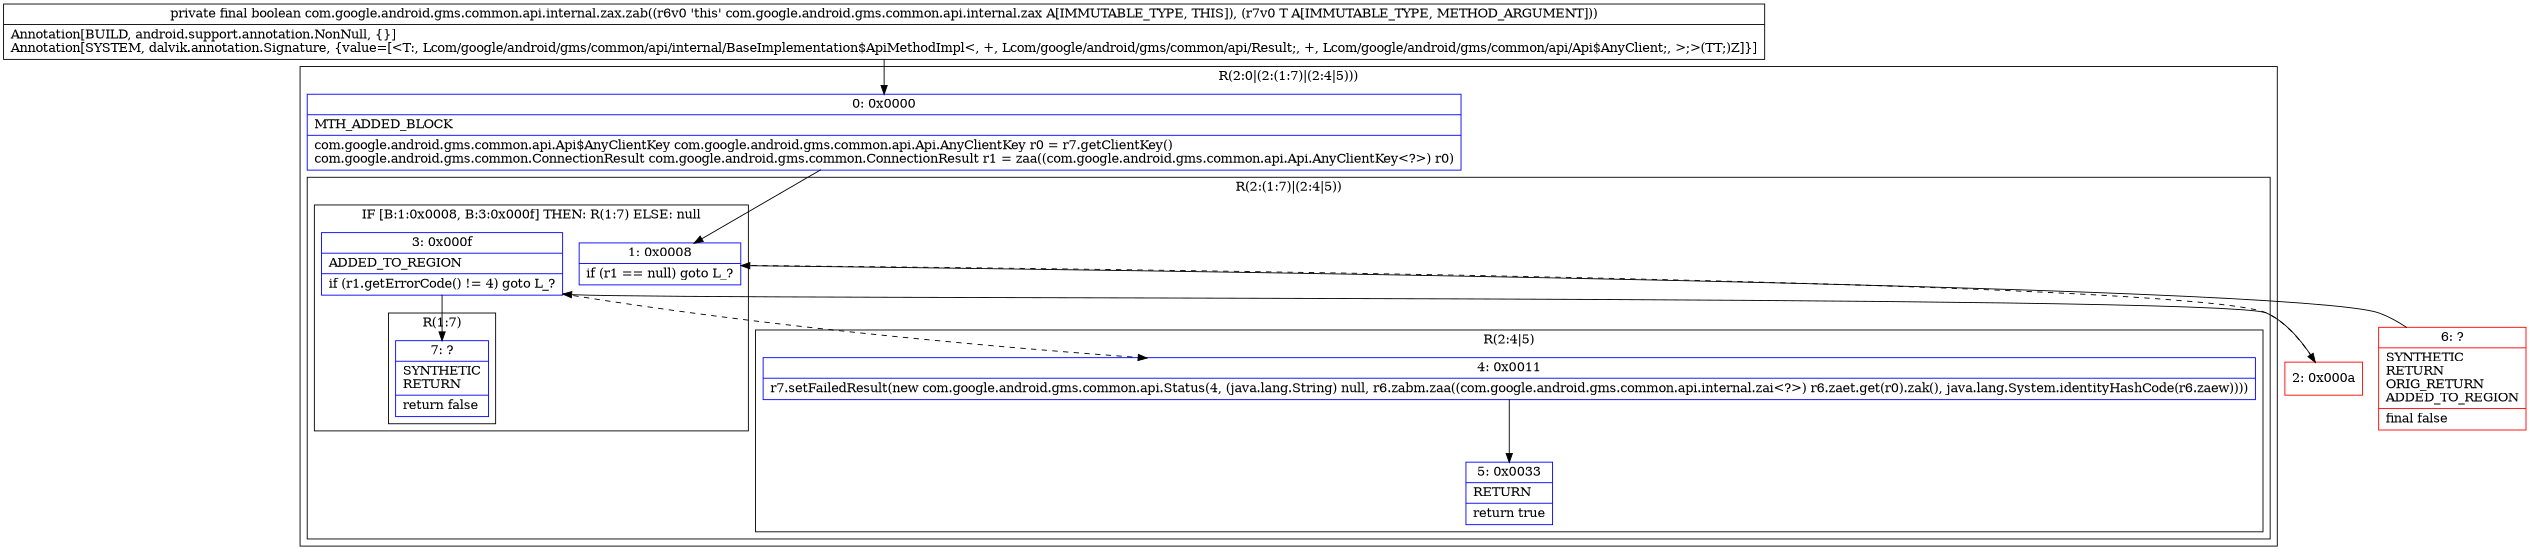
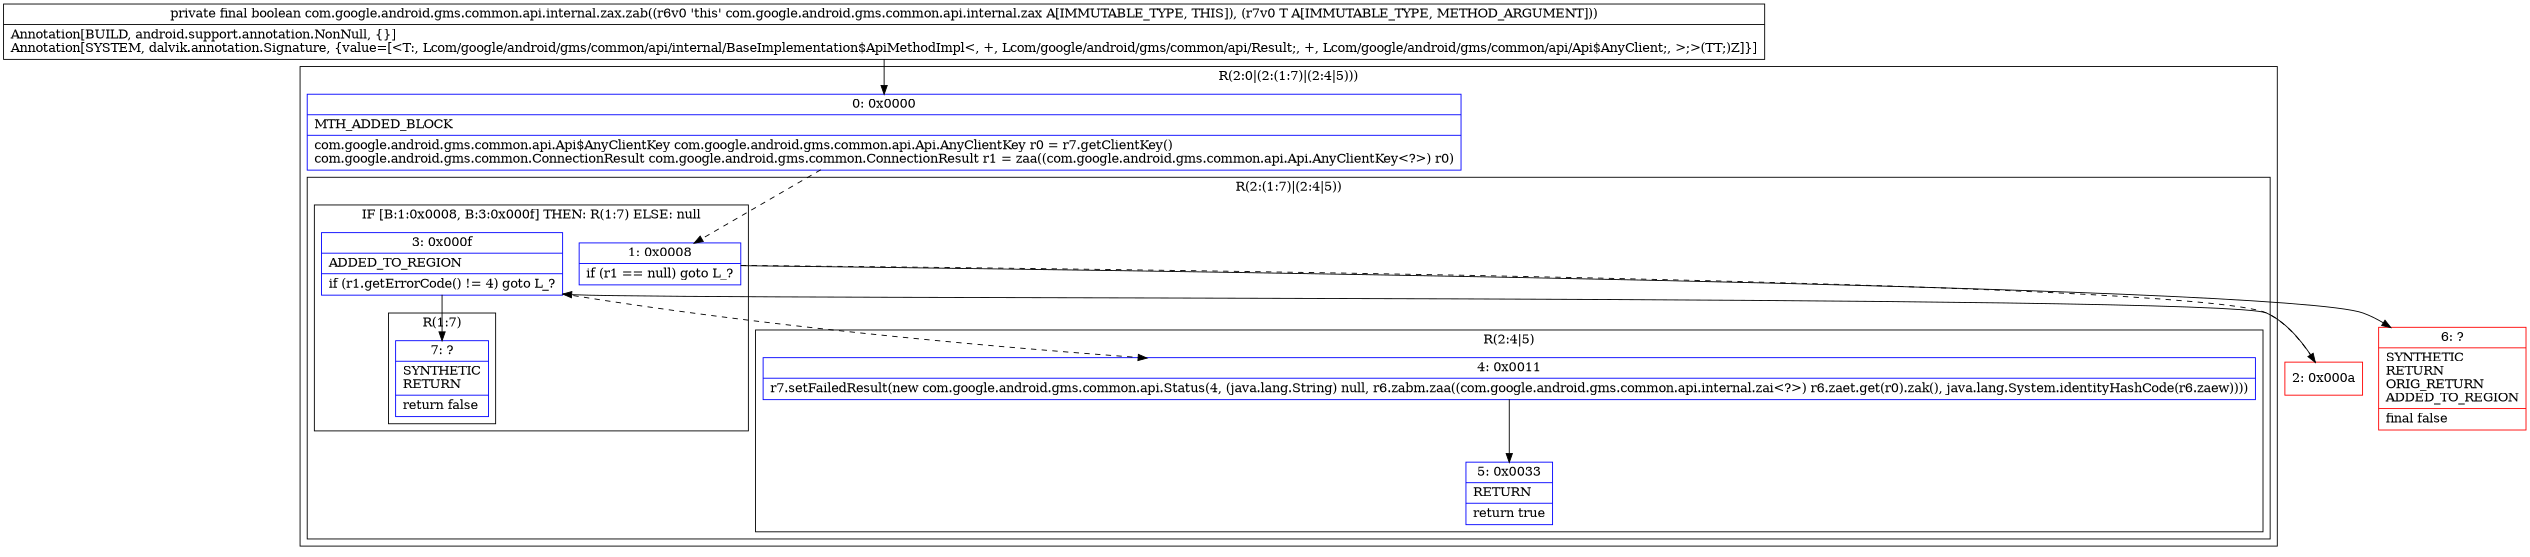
(761, 204) -> (761, 204)
(1581, 279) -> (1564, 279)
